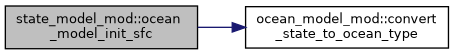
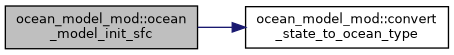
(101, 27) -> (101, 27)
